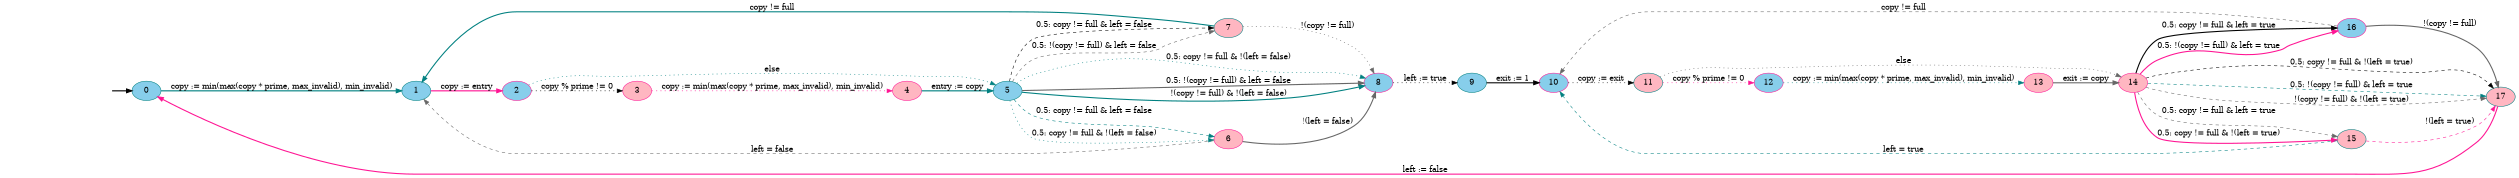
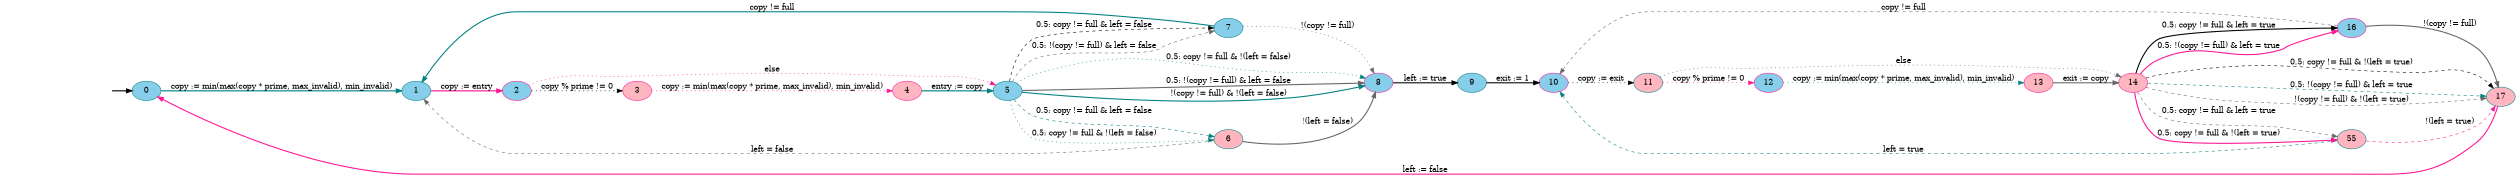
(1228, 28) -> (1228, 28)
(759, 73) -> (759, 73)
(1422, 83) -> (1422, 83)
(1228, 139) -> (1228, 139)
(2352, 139) -> (2352, 139)
